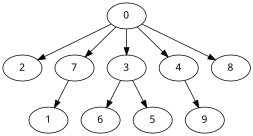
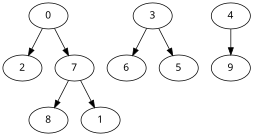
(127, 38) -> none
(150, 39) -> none
(175, 40) -> (63, 91)
